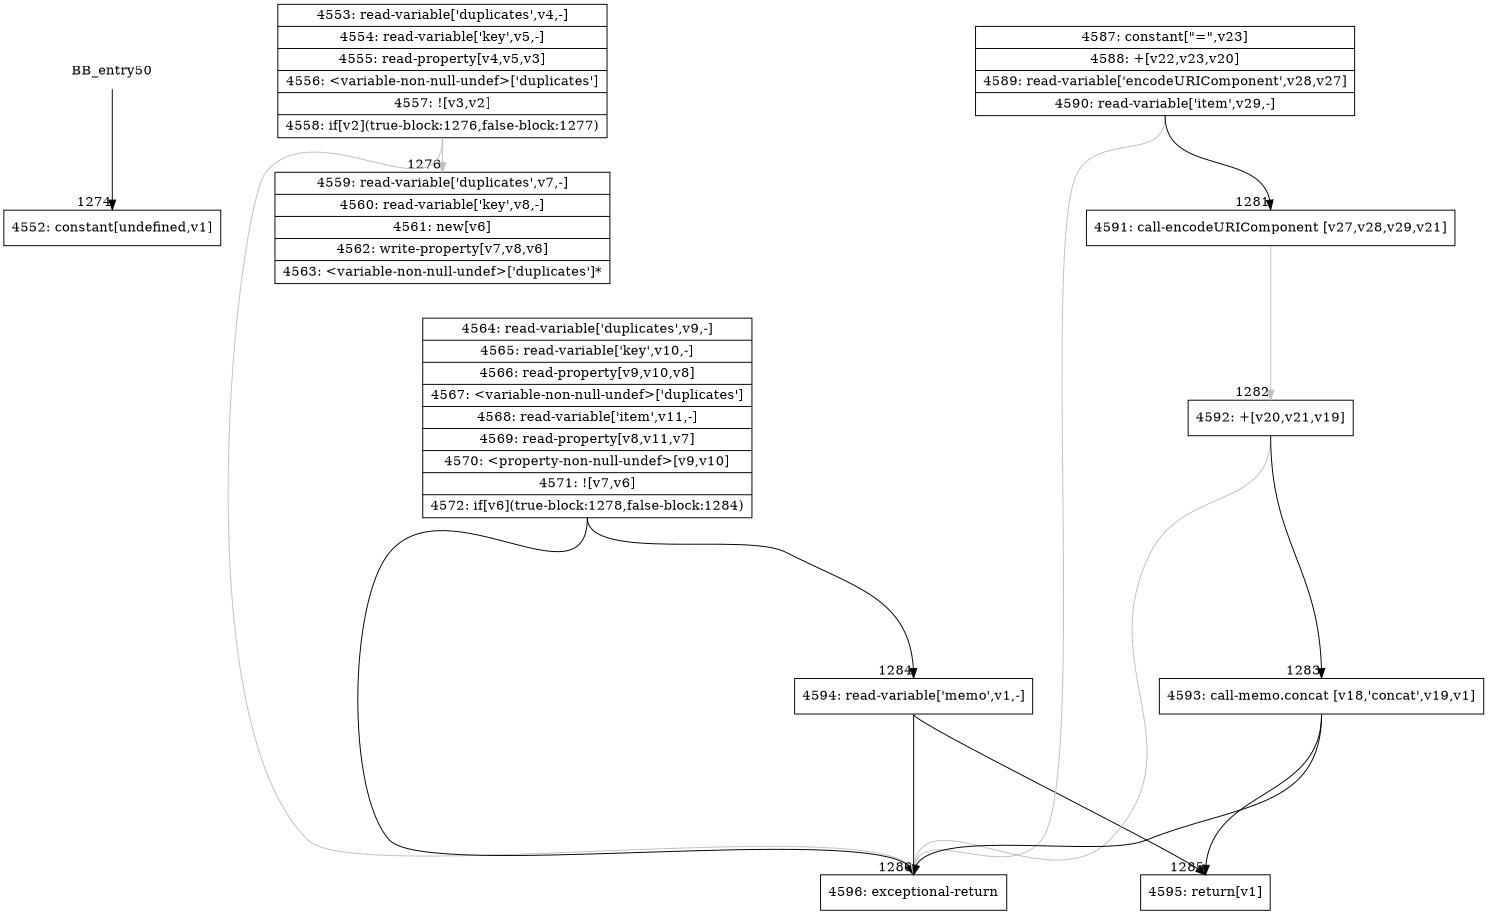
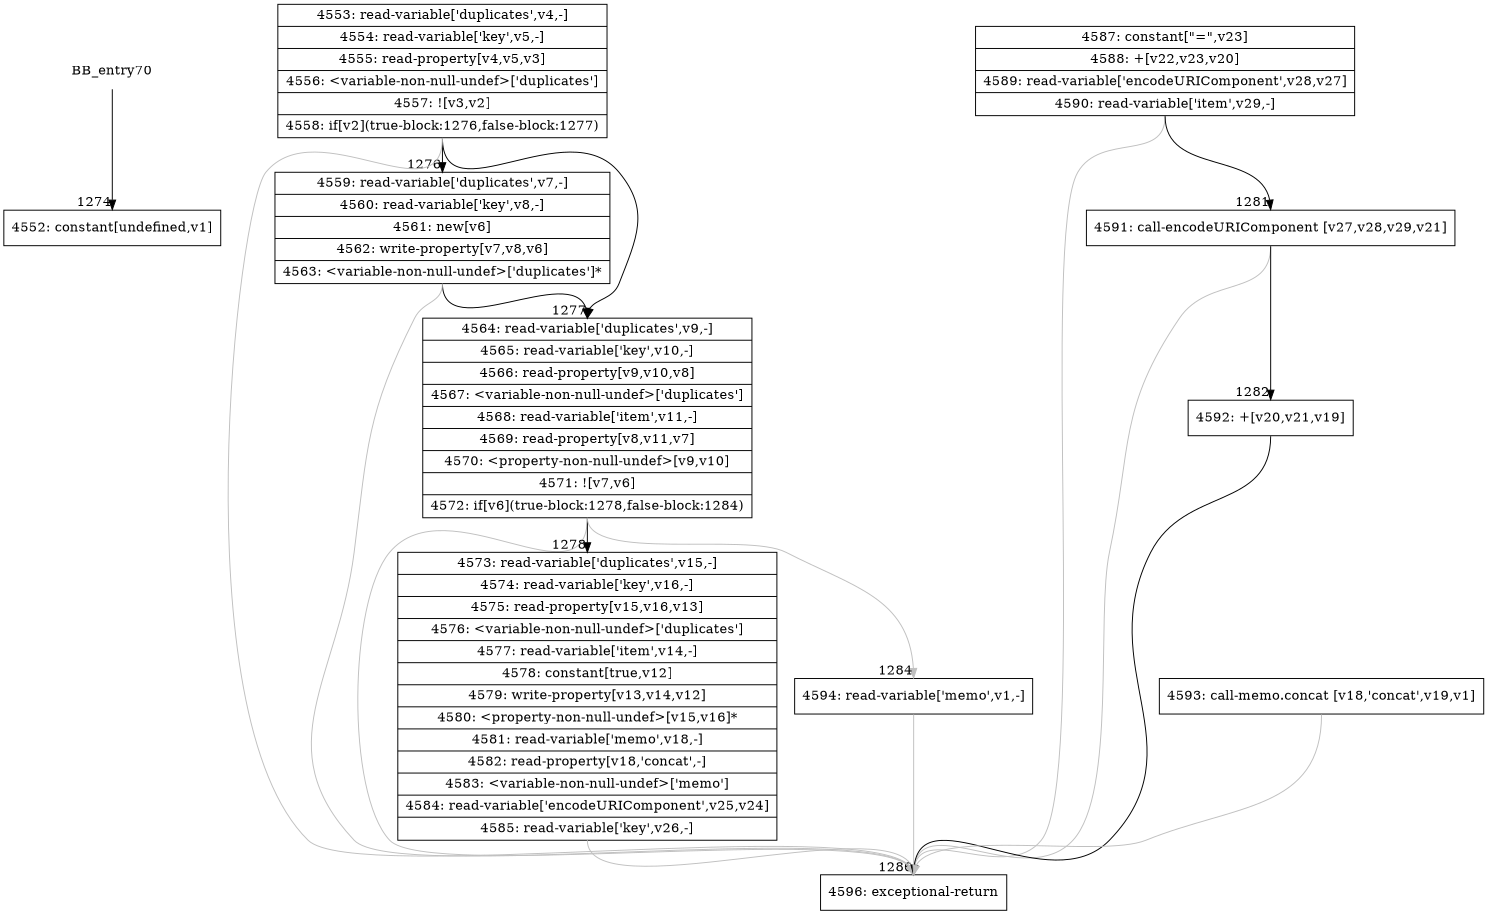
(112, 71) -> (112, 71)
(442, 150) -> (442, 150)
none -> (601, 159)
none -> (510, 302)
(1271, 318) -> (1271, 318)
(773, 549) -> (773, 549)
(1294, 553) -> none
none -> (1105, 600)
none -> (587, 696)
(1144, 719) -> (1144, 719)
(914, 790) -> (914, 790)
none -> (344, 826)
(1157, 836) -> (1146, 840)
(389, 839) -> (389, 839)
(1205, 893) -> none
